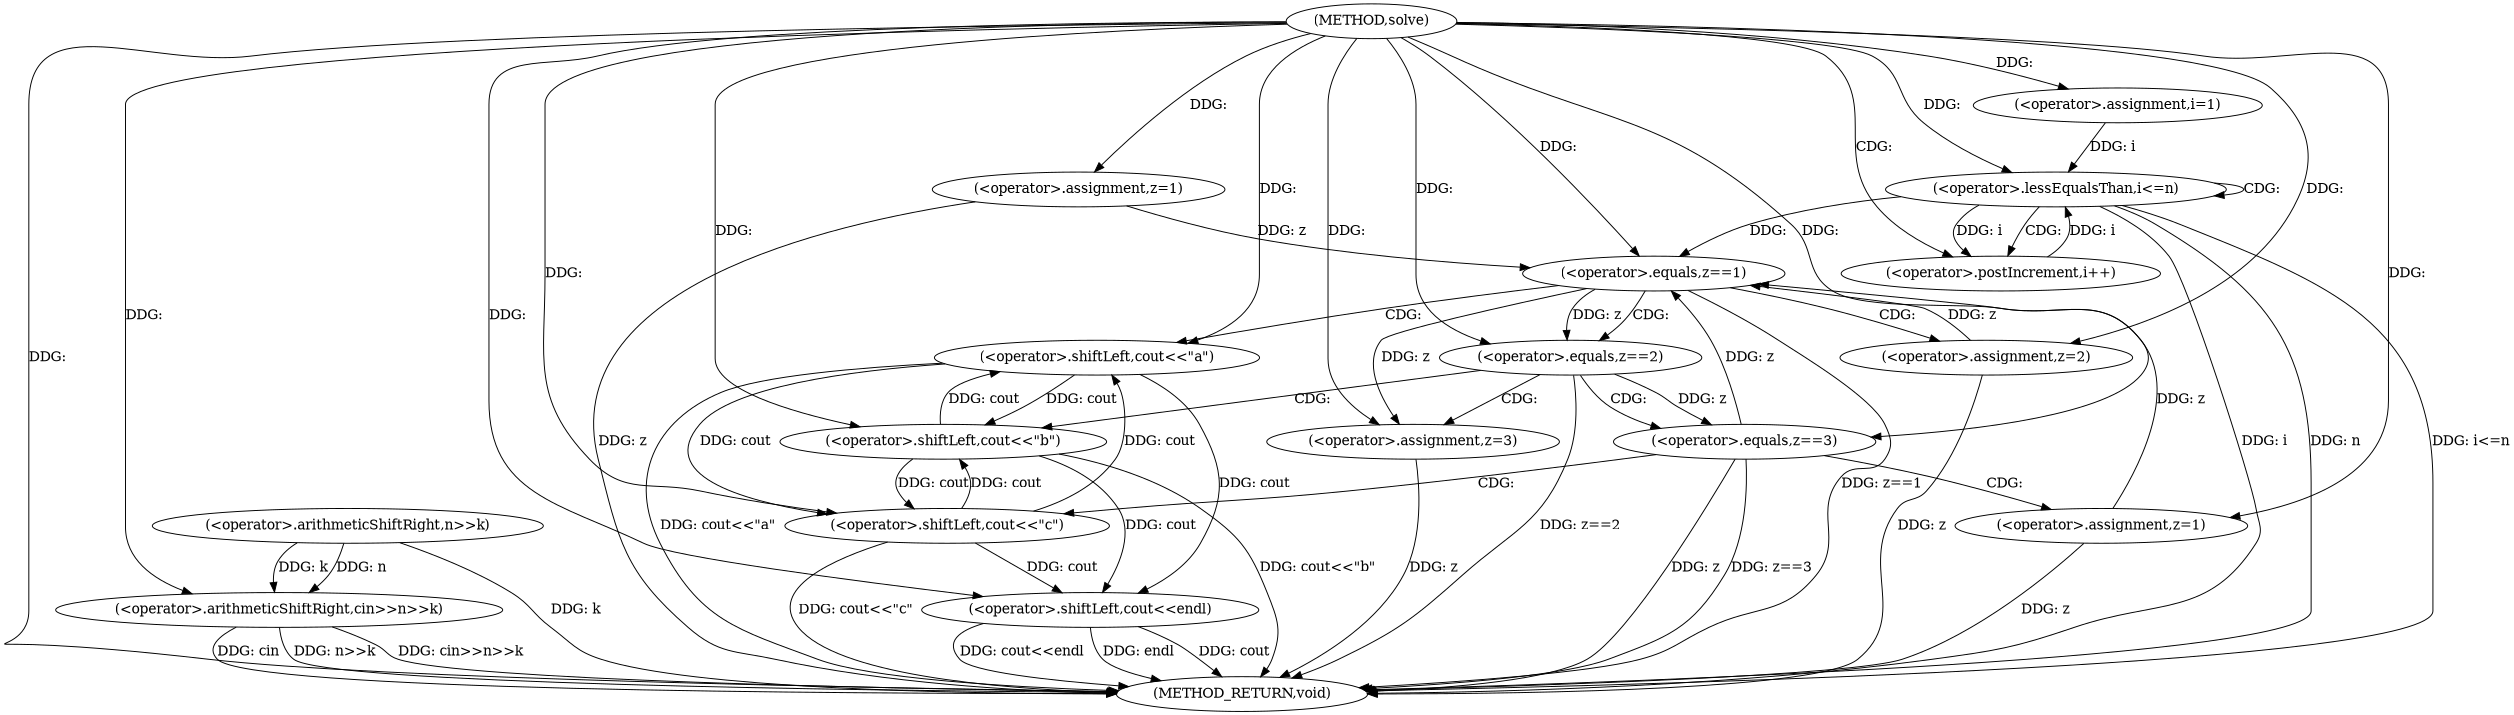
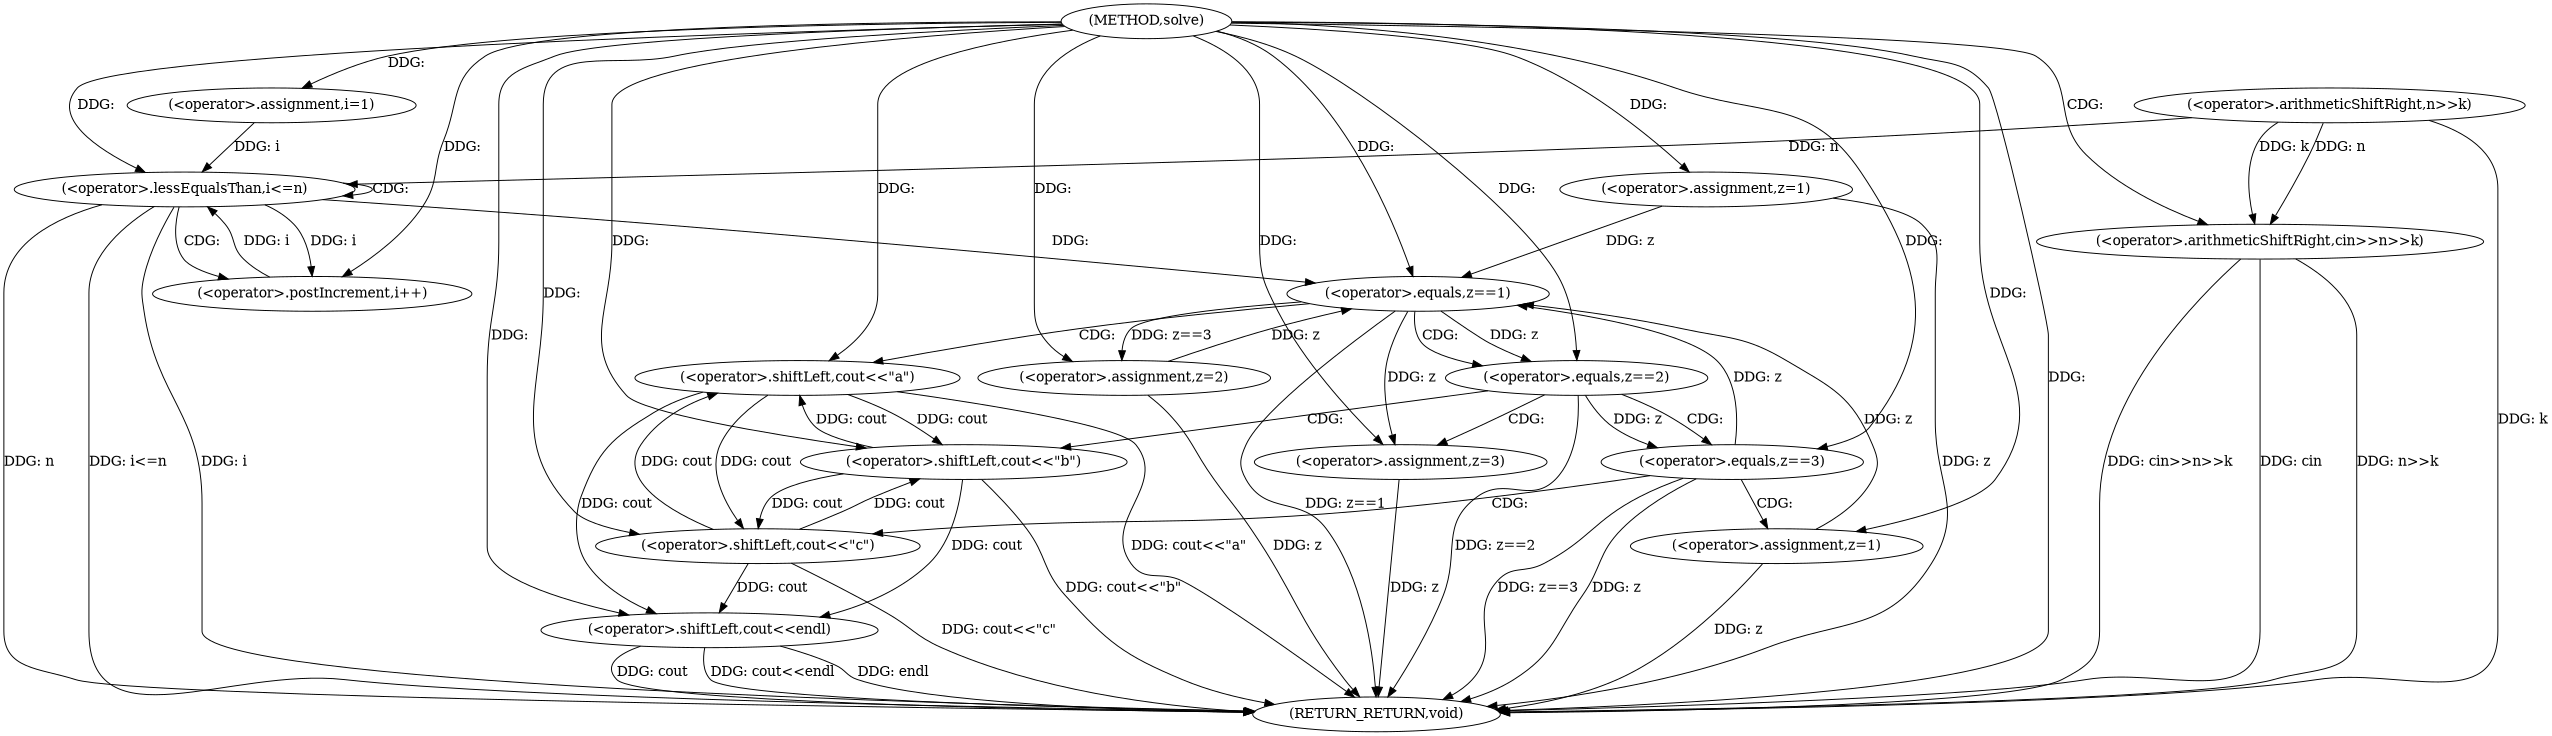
(1877, 147) -> (464, 147)
none -> (1275, 159)
(146, 316) -> (2088, 105)
(1900, 316) -> (1172, 336)
(1242, 694) -> (1377, 714)
